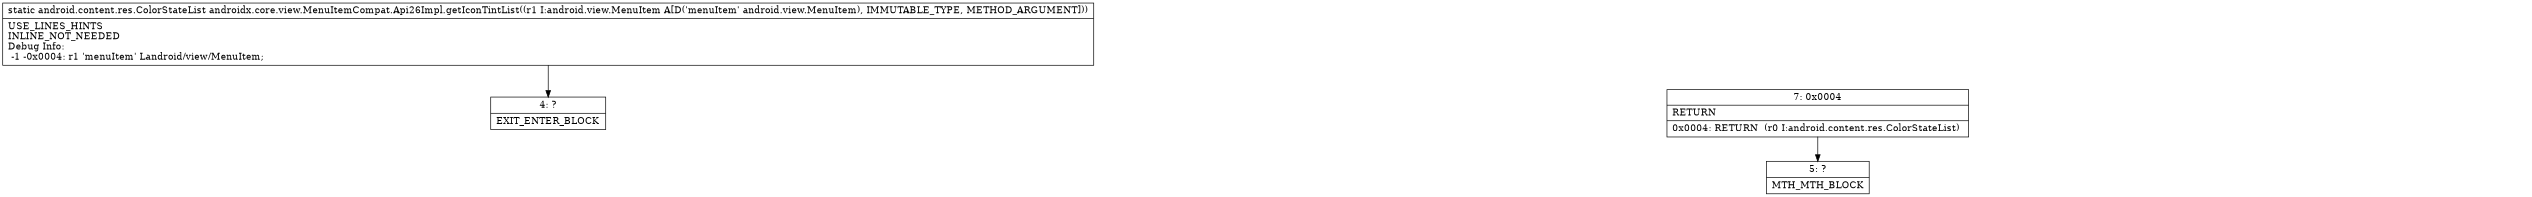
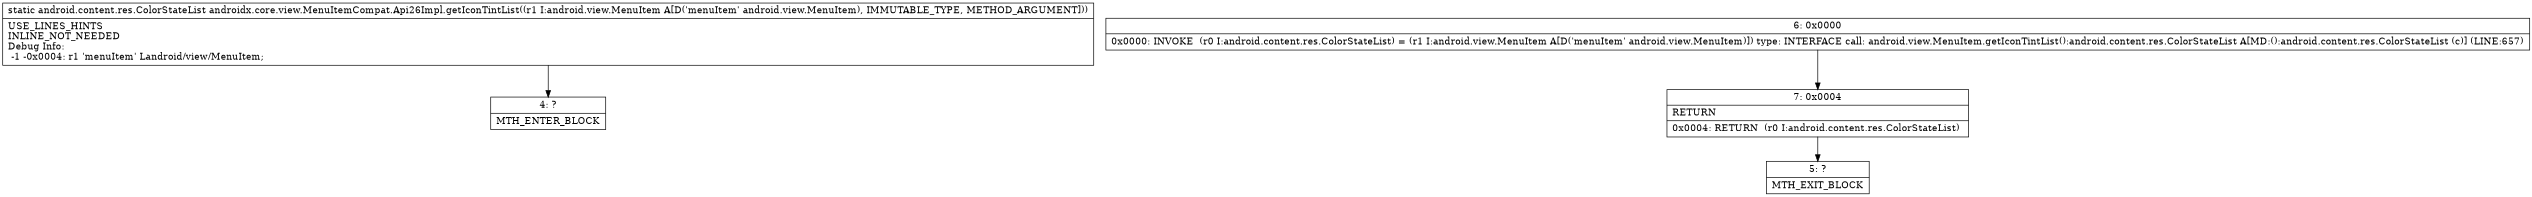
none -> (1818, 34)
(548, 121) -> (548, 121)
(1818, 185) -> (1818, 185)
